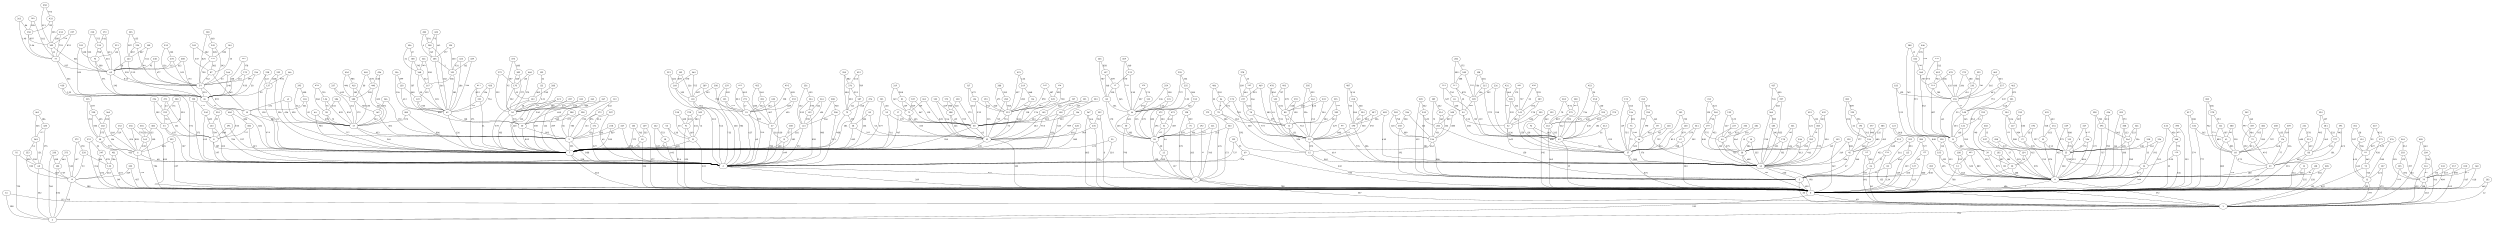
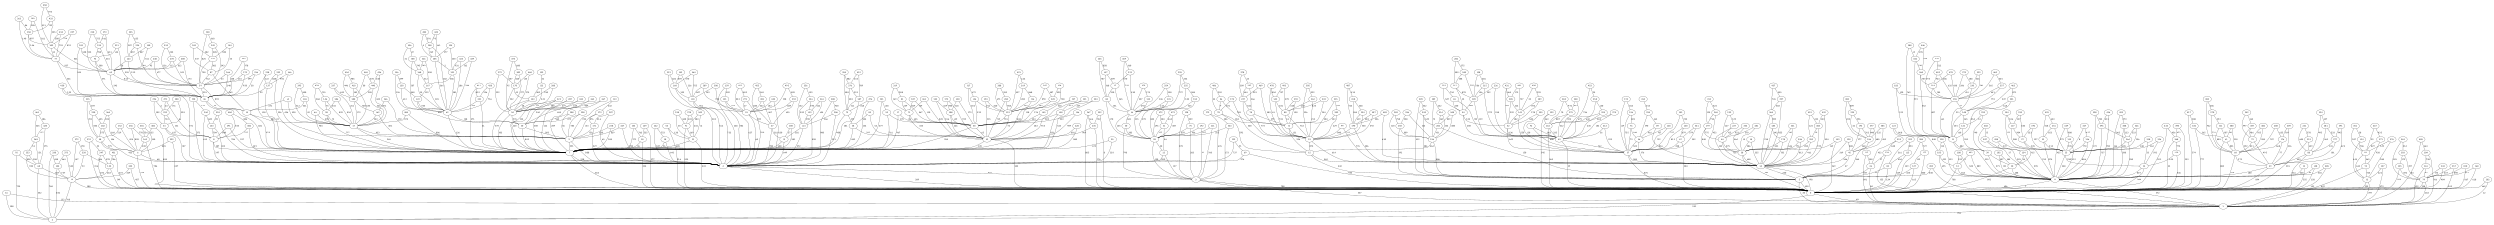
(1641, 119) -> none
